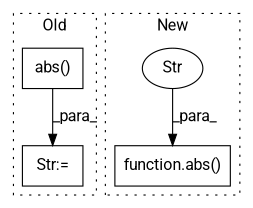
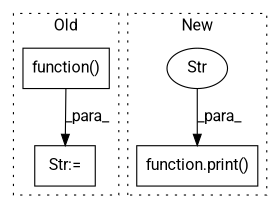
(53, 68) -> (66, 68)
(173, 166) -> (197, 166)
